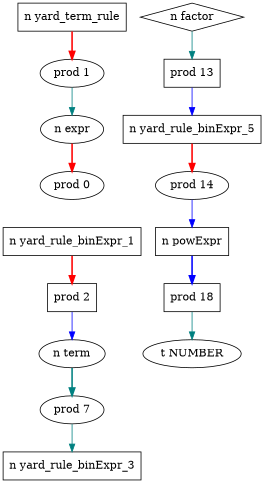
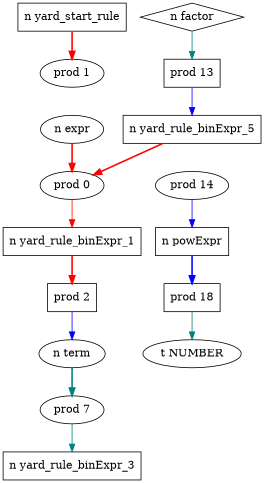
(72, 17) -> (72, 17)
(72, 97) -> none
(192, 154) -> (132, 158)
none -> (72, 210)
